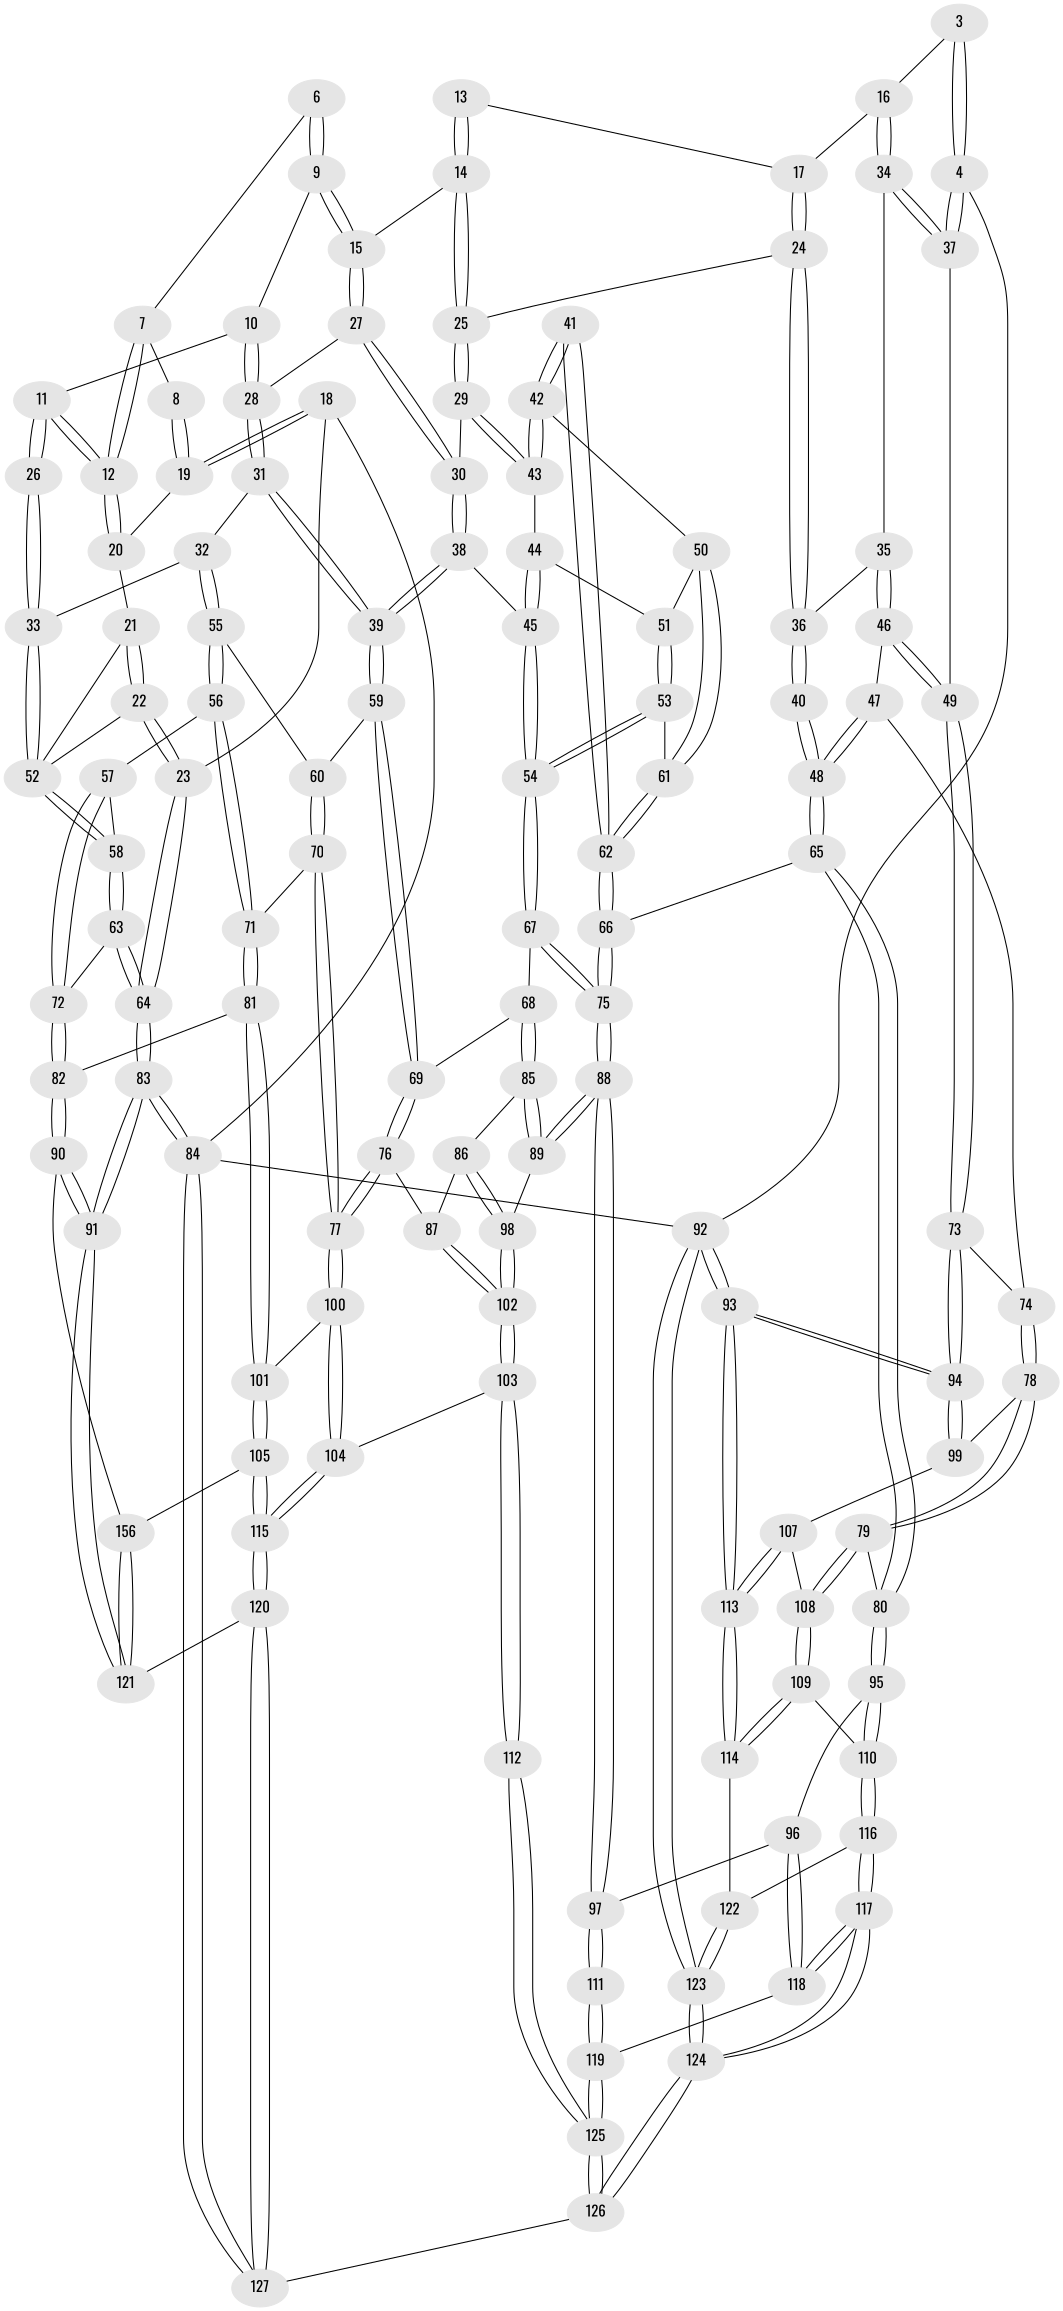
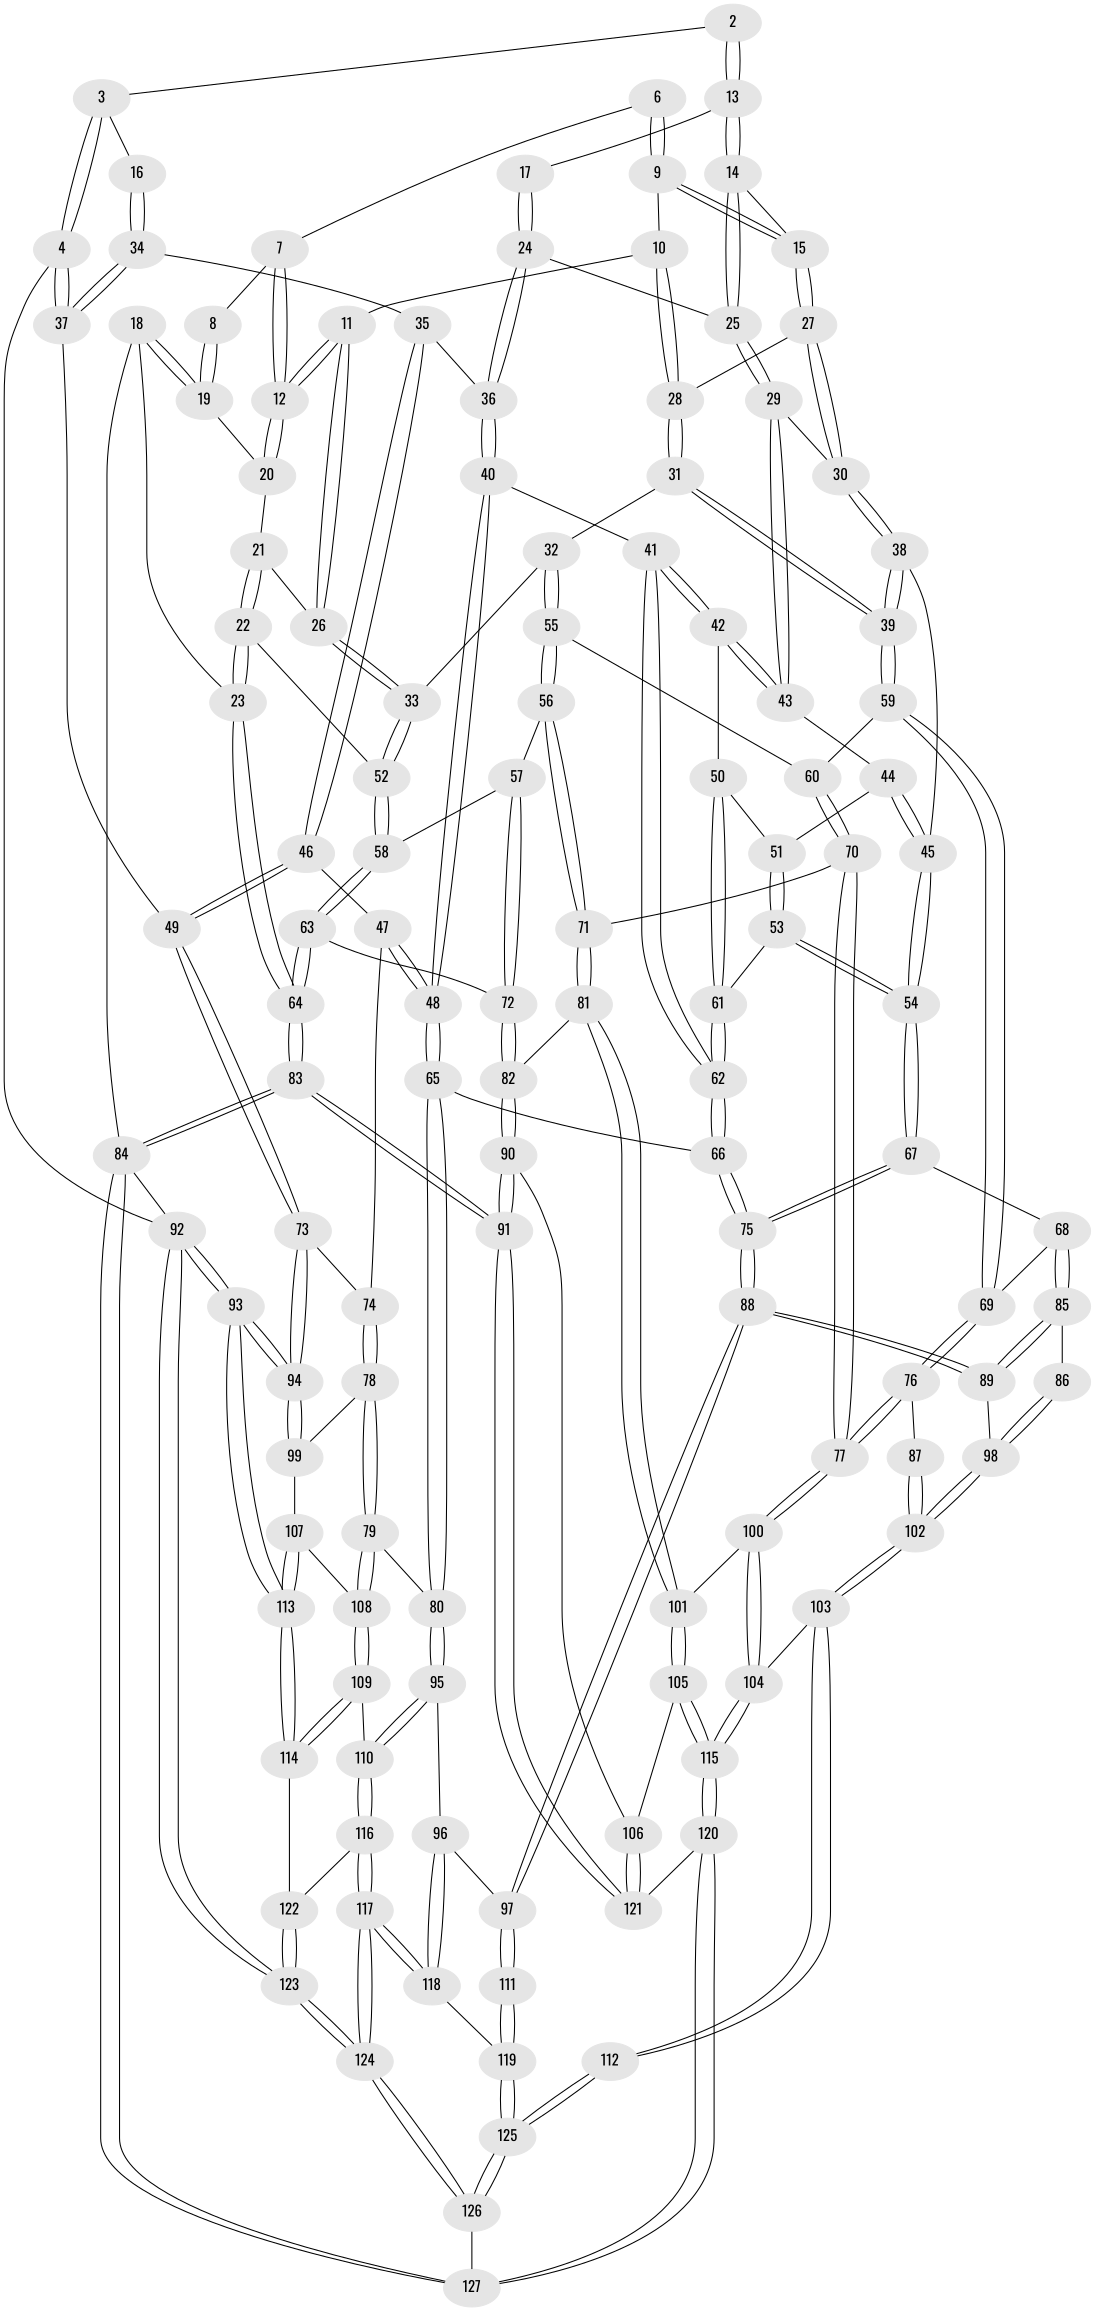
none -> (733, 23)
(841, 136) -> none
none -> (570, 514)
(82, 703) -> (289, 589)
(449, 1187) -> none
(126, 1533) -> (633, 1835)
